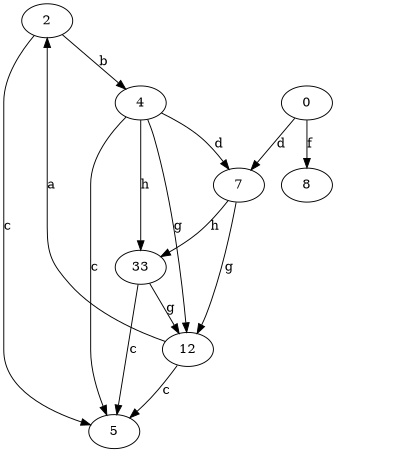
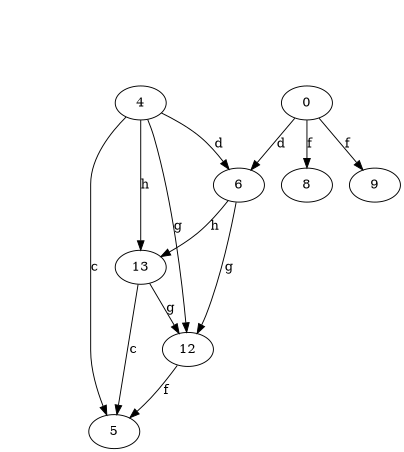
(47, 21) -> none
(239, 185) -> (239, 185)
none -> (375, 185)
(141, 267) -> (141, 267)
(166, 391) -> (166, 391)
